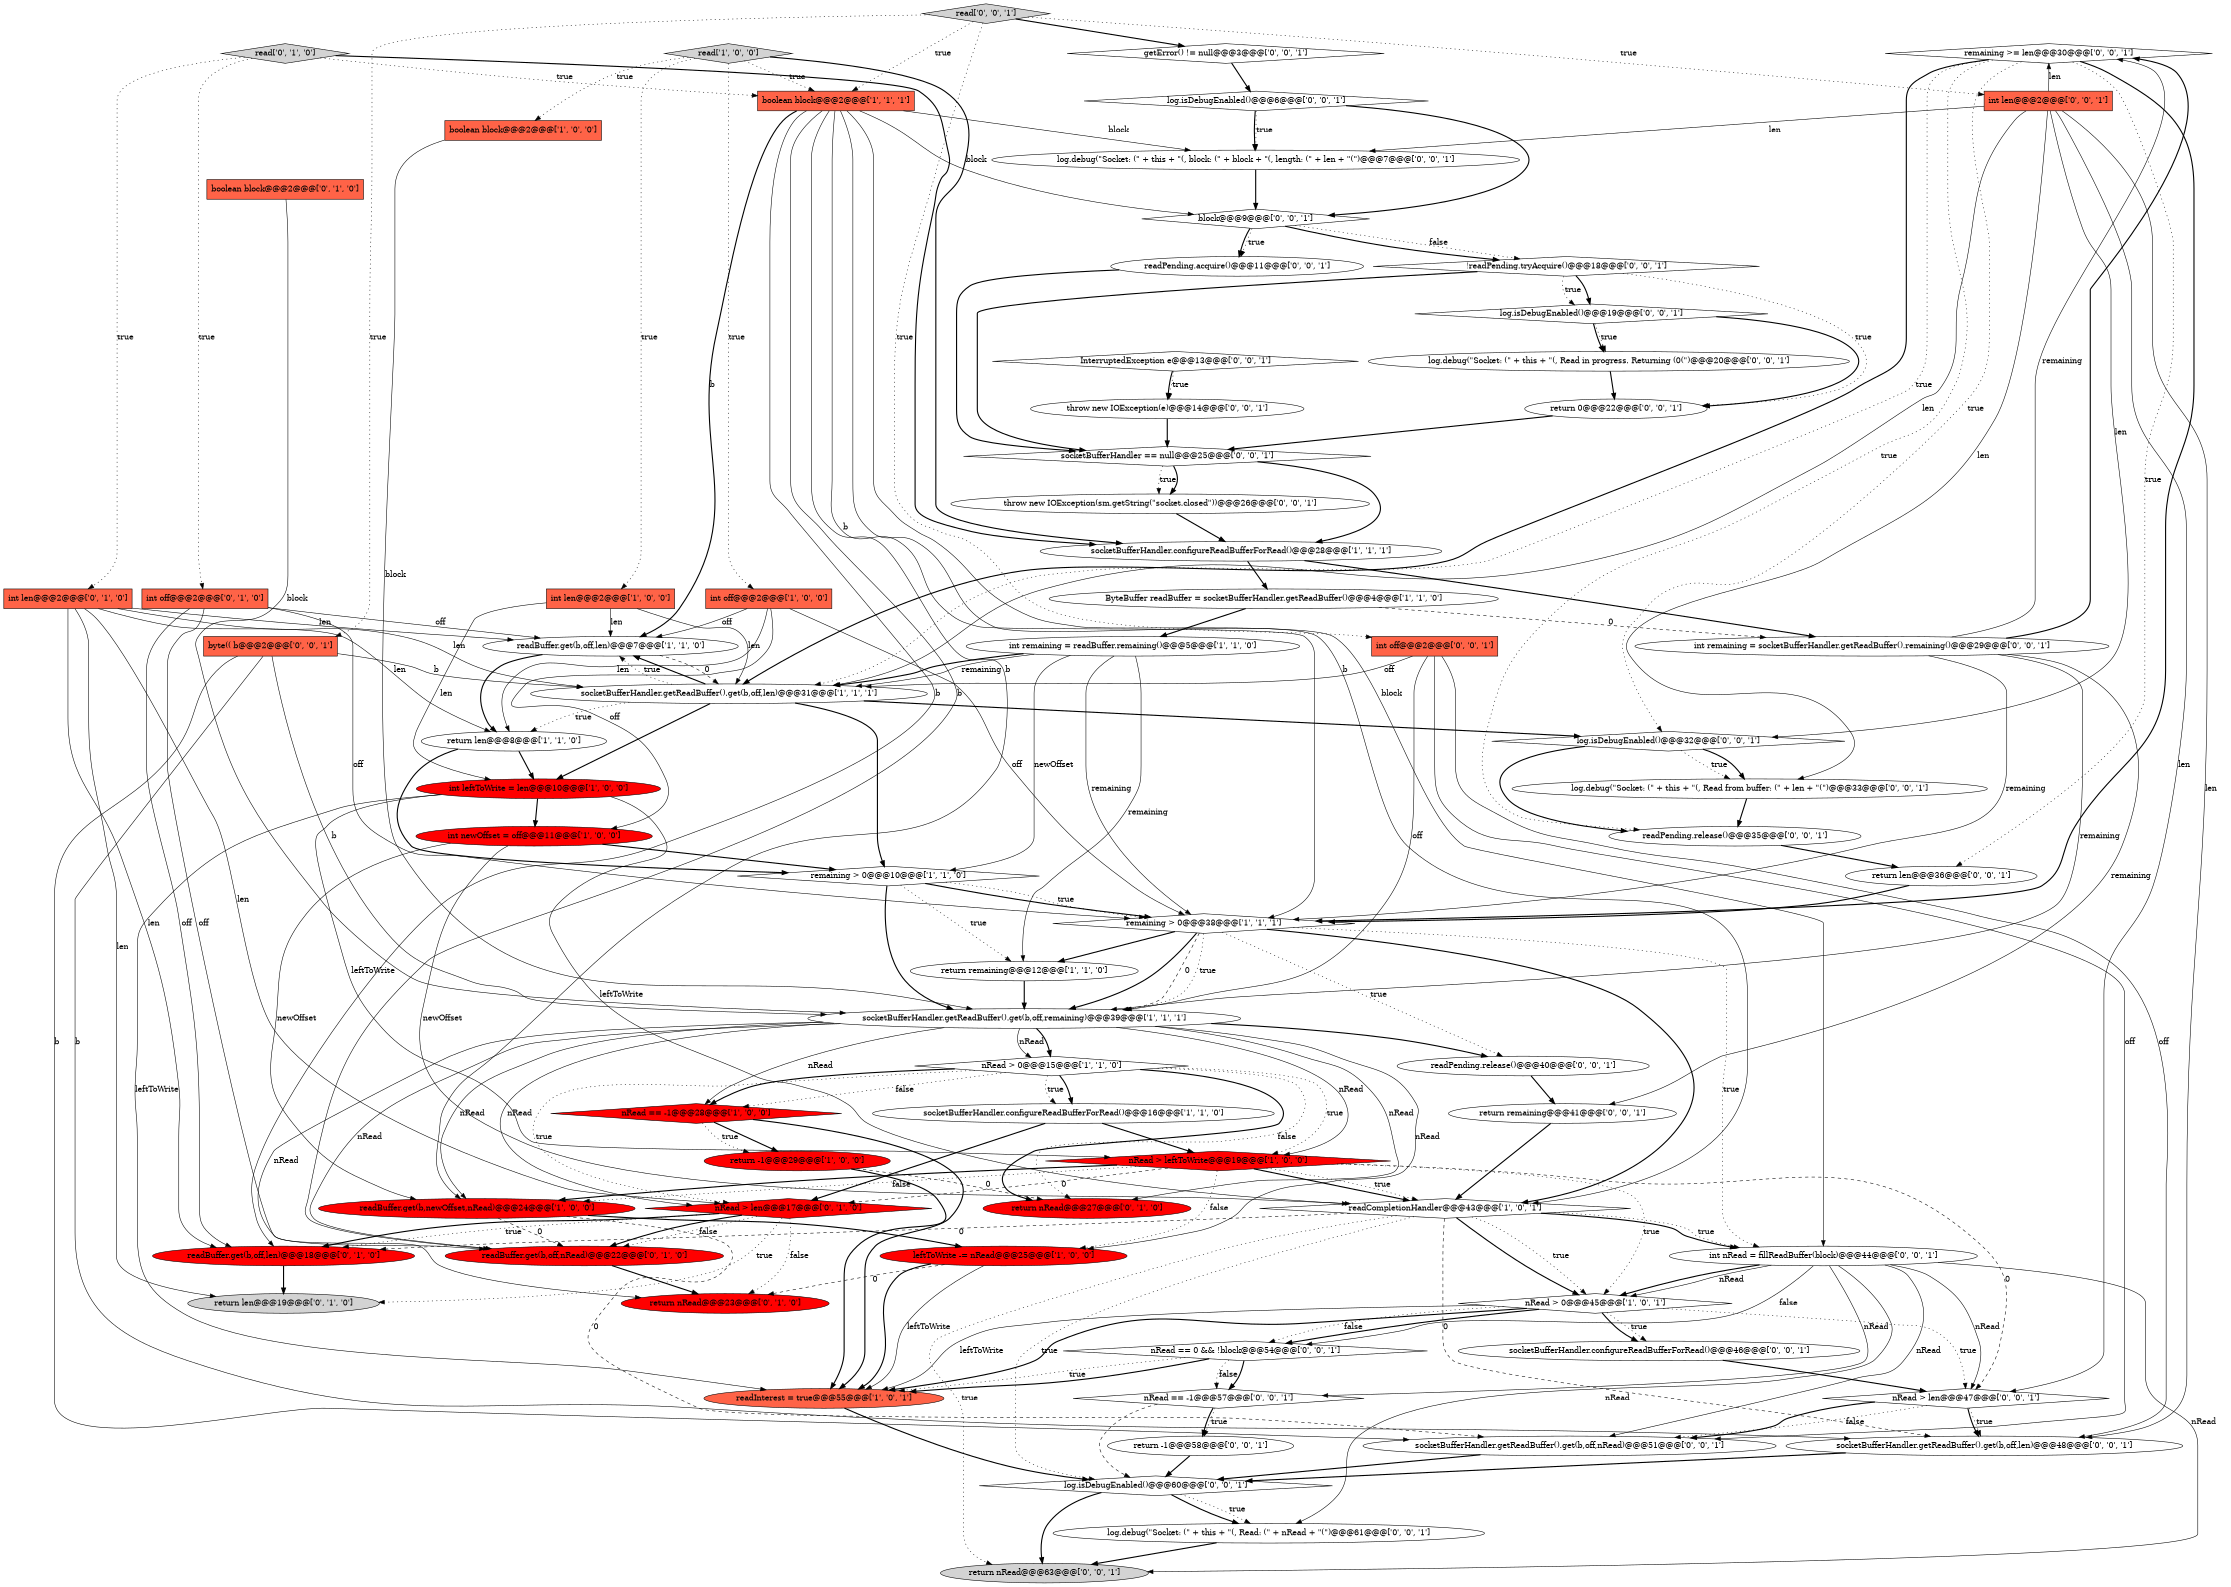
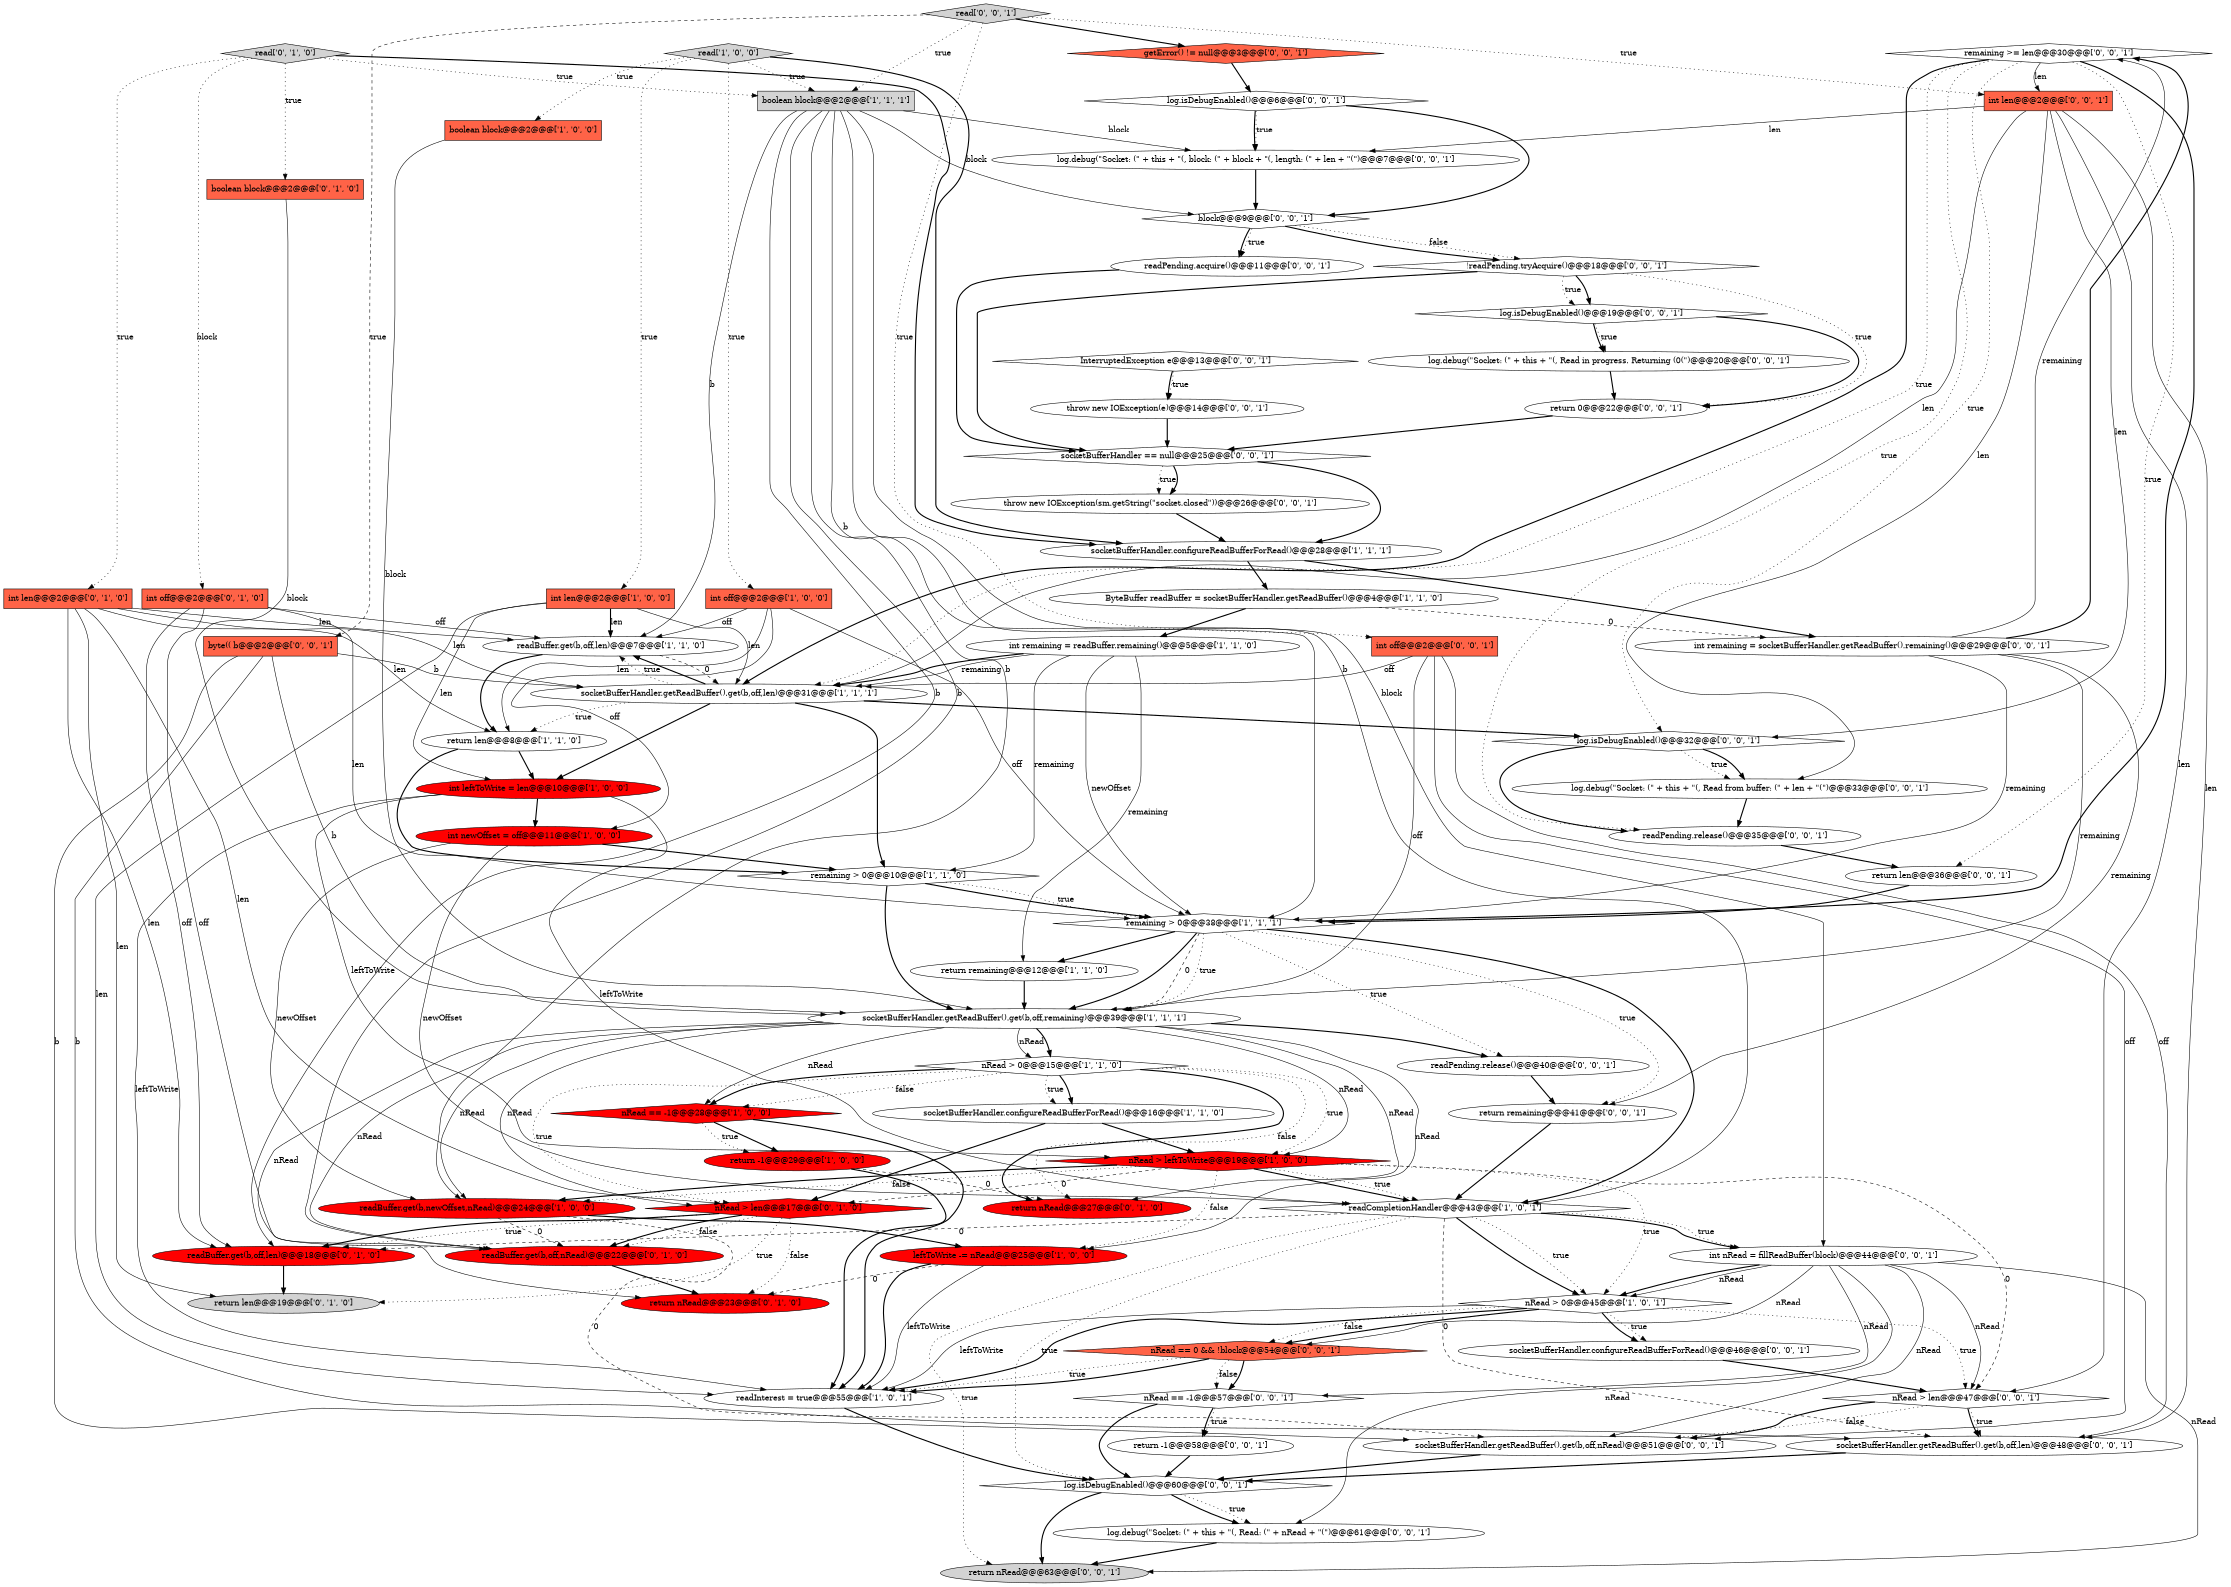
(1226, 53) -> (1226, 53)
(372, 70) -> (372, 70)
(2049, 80) -> (2034, 74)
(836, 101) -> (836, 101)
none -> (285, 119)
(207, 338) -> (207, 338)
(710, 375) -> (710, 375)
(611, 620) -> (611, 620)
(358, 765) -> (358, 765)
(1054, 765) -> (1054, 765)
(1111, 789) -> (1111, 789)
(953, 922) -> none
(1656, 953) -> (1485, 978)
none -> (96, 1130)
(1788, 1303) -> (1788, 1303)
(1245, 1351) -> (1245, 1351)
(824, 1398) -> (824, 1398)
(1104, 1435) -> (1104, 1435)
